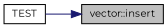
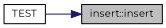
(123, 14) -> (122, 14)
